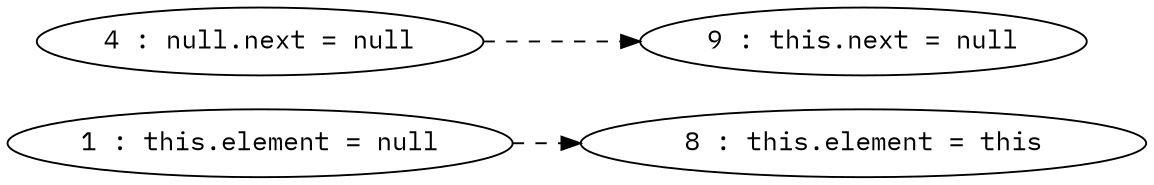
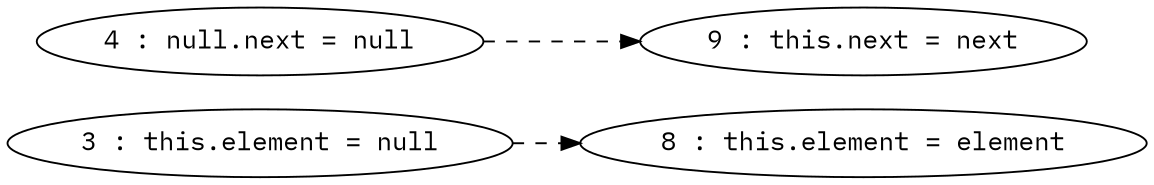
(863, 41) -> (863, 41)
(260, 143) -> (260, 143)
(863, 143) -> (863, 143)
